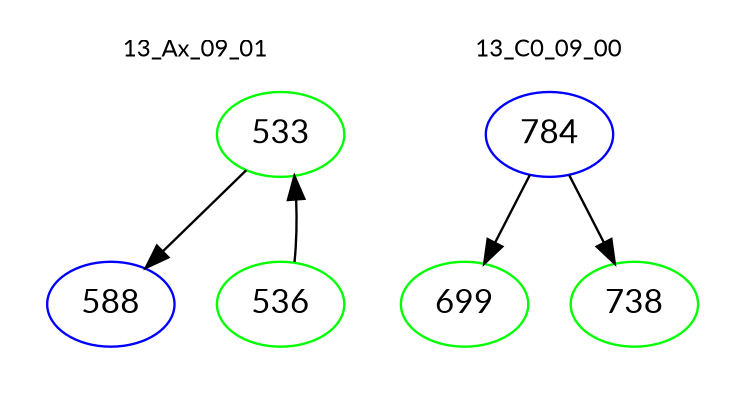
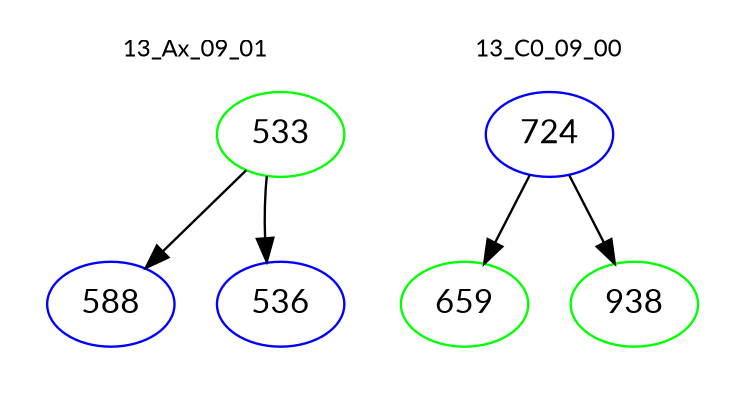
(549, 134) -> (549, 134)
(296, 231) -> (265, 207)
(281, 304) -> (281, 304)
(465, 304) -> (465, 304)
(634, 304) -> (634, 304)
